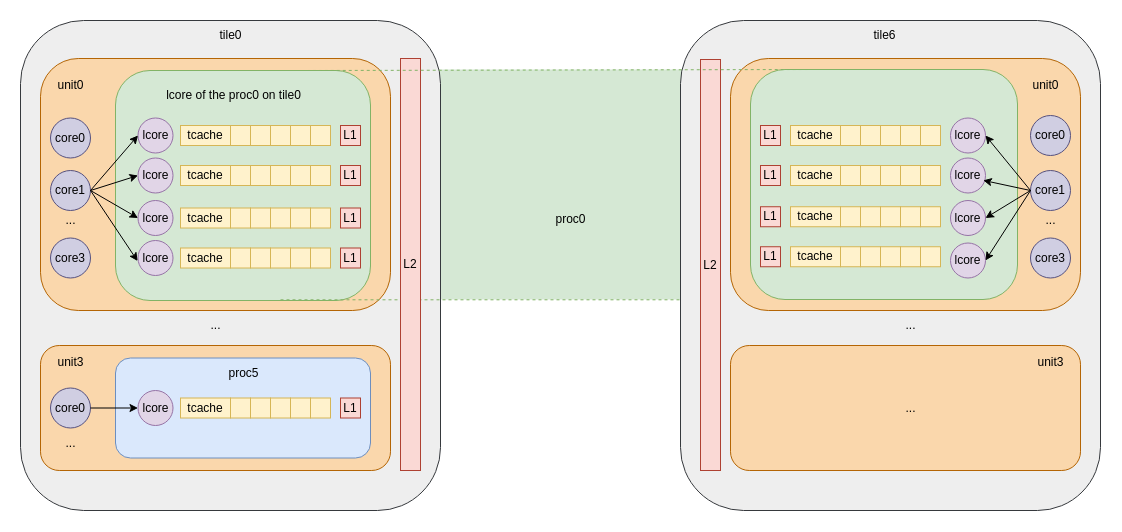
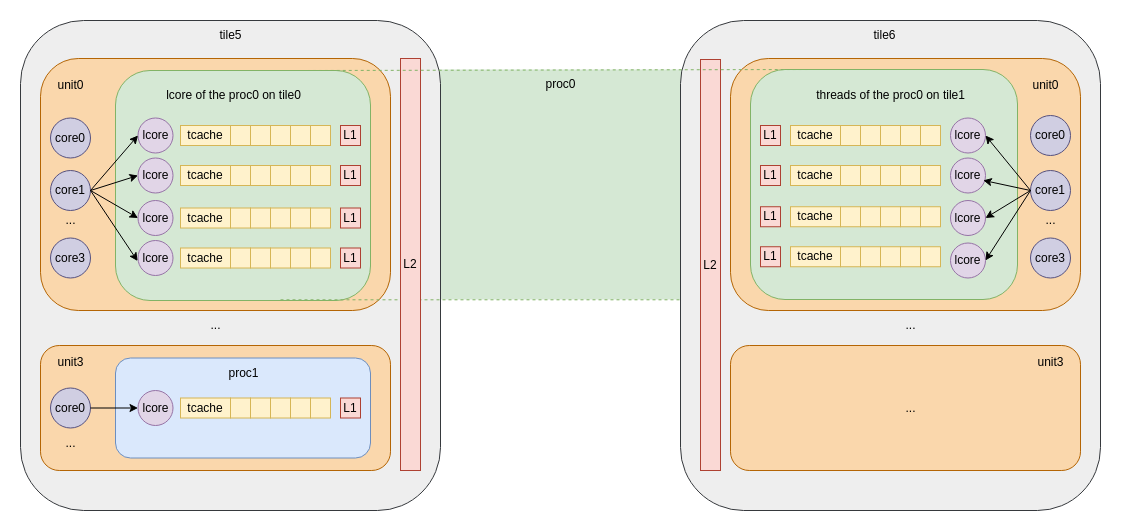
(231, 36) -> (231, 36)
none -> (890, 96)
(571, 220) -> (561, 85)
(244, 374) -> (244, 374)
